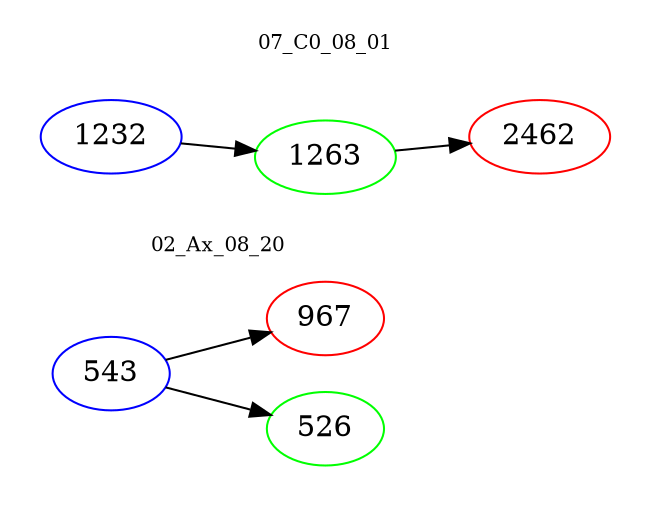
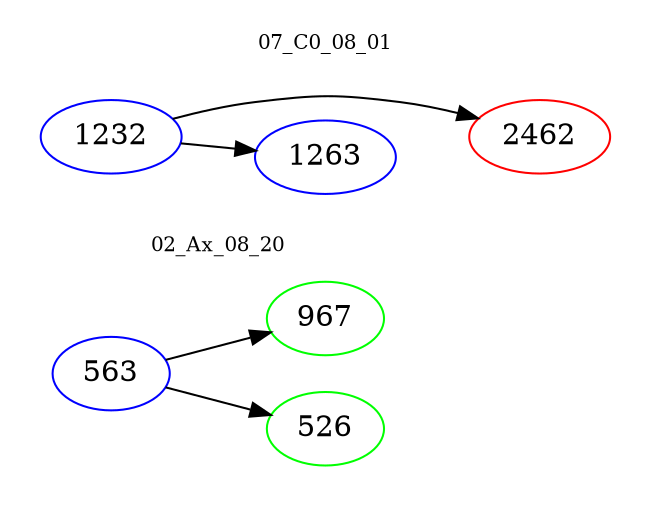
(422, 148) -> (315, 97)
(325, 157) -> (325, 157)
(325, 318) -> (325, 318)
(111, 374) -> (111, 374)
